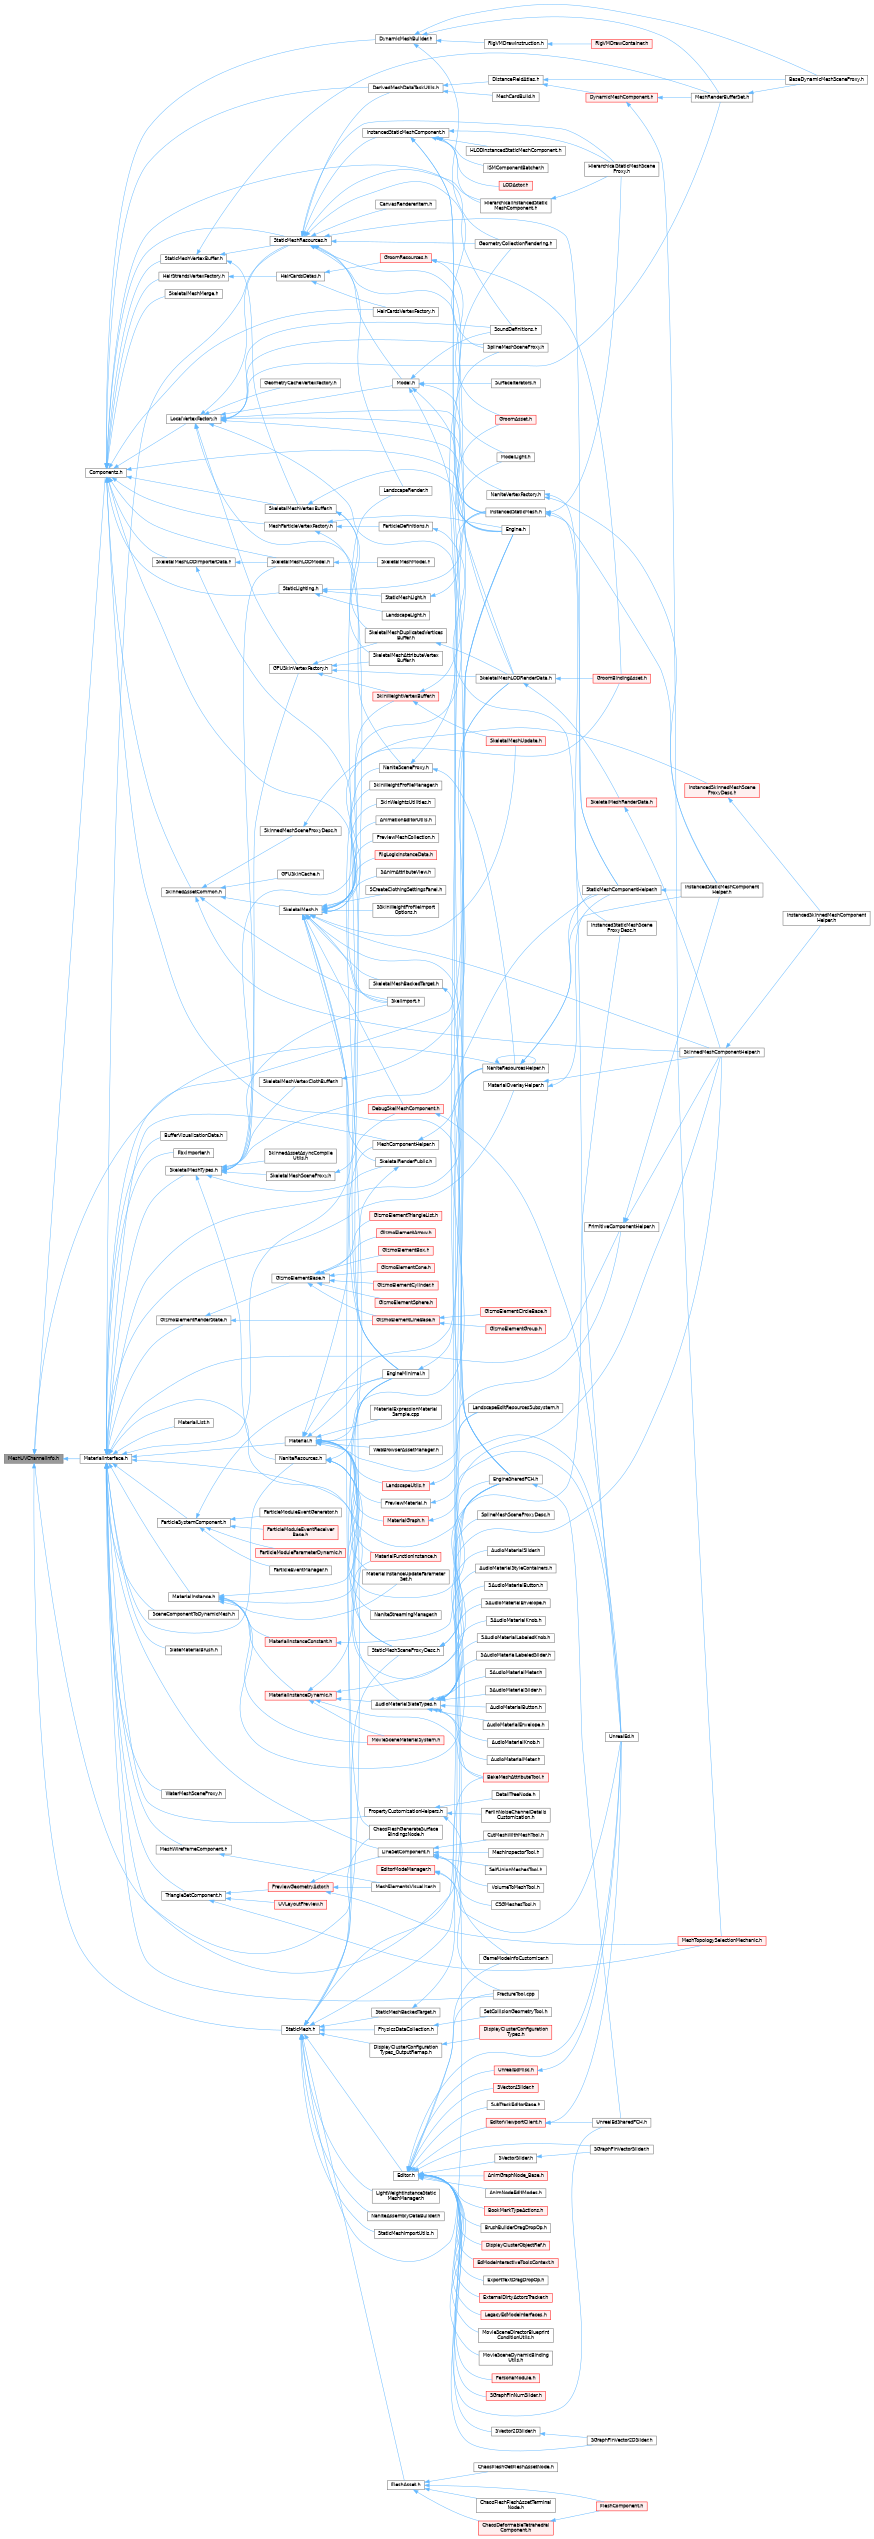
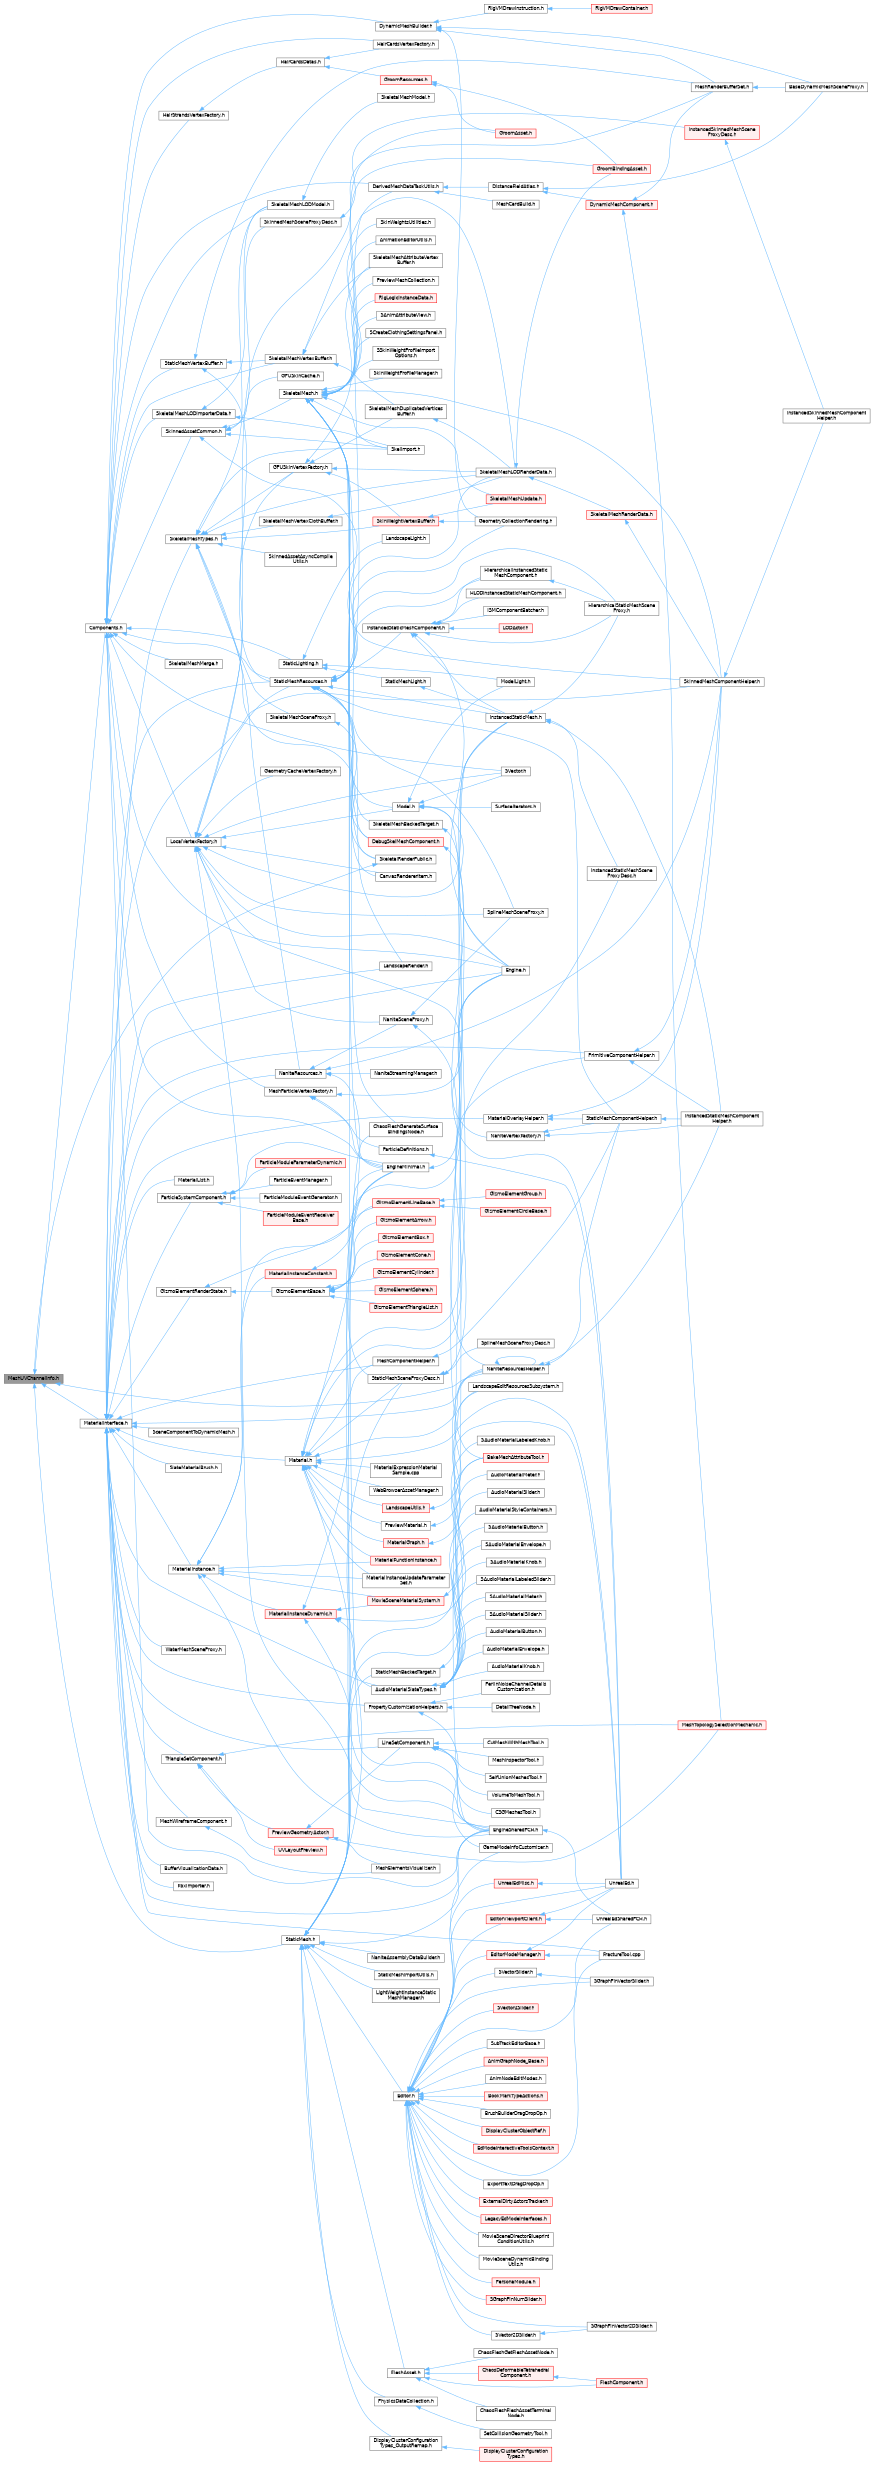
(516, 330) -> (516, 771)
none -> (302, 860)
(458, 1668) -> (451, 1487)
none -> (445, 2016)
